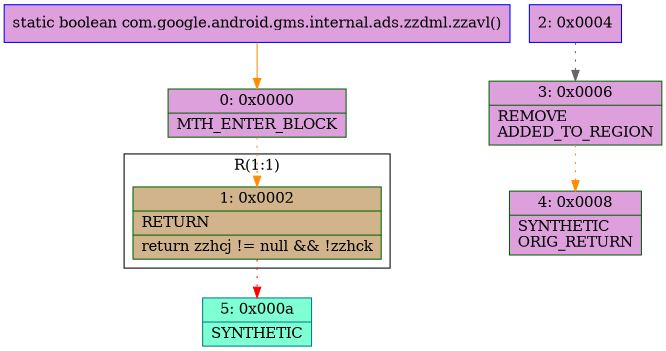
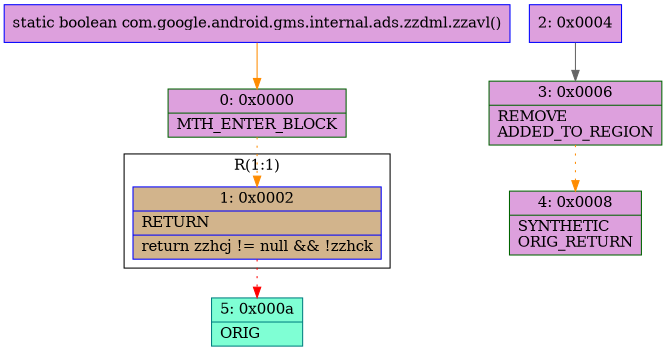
(575, 56) -> (575, 56)
(257, 223) -> (257, 223)
(257, 334) -> (240, 334)
